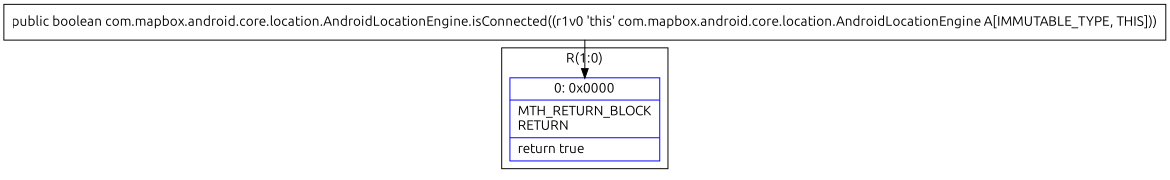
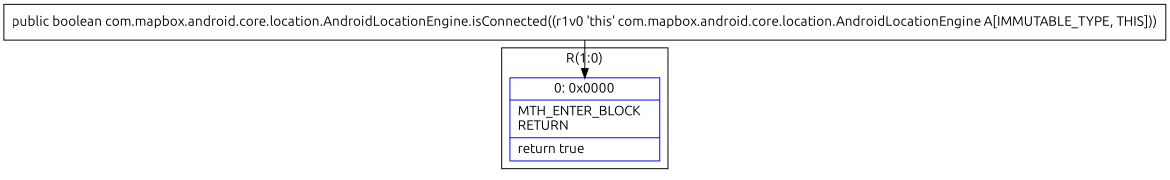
(585, 111) -> (579, 111)
